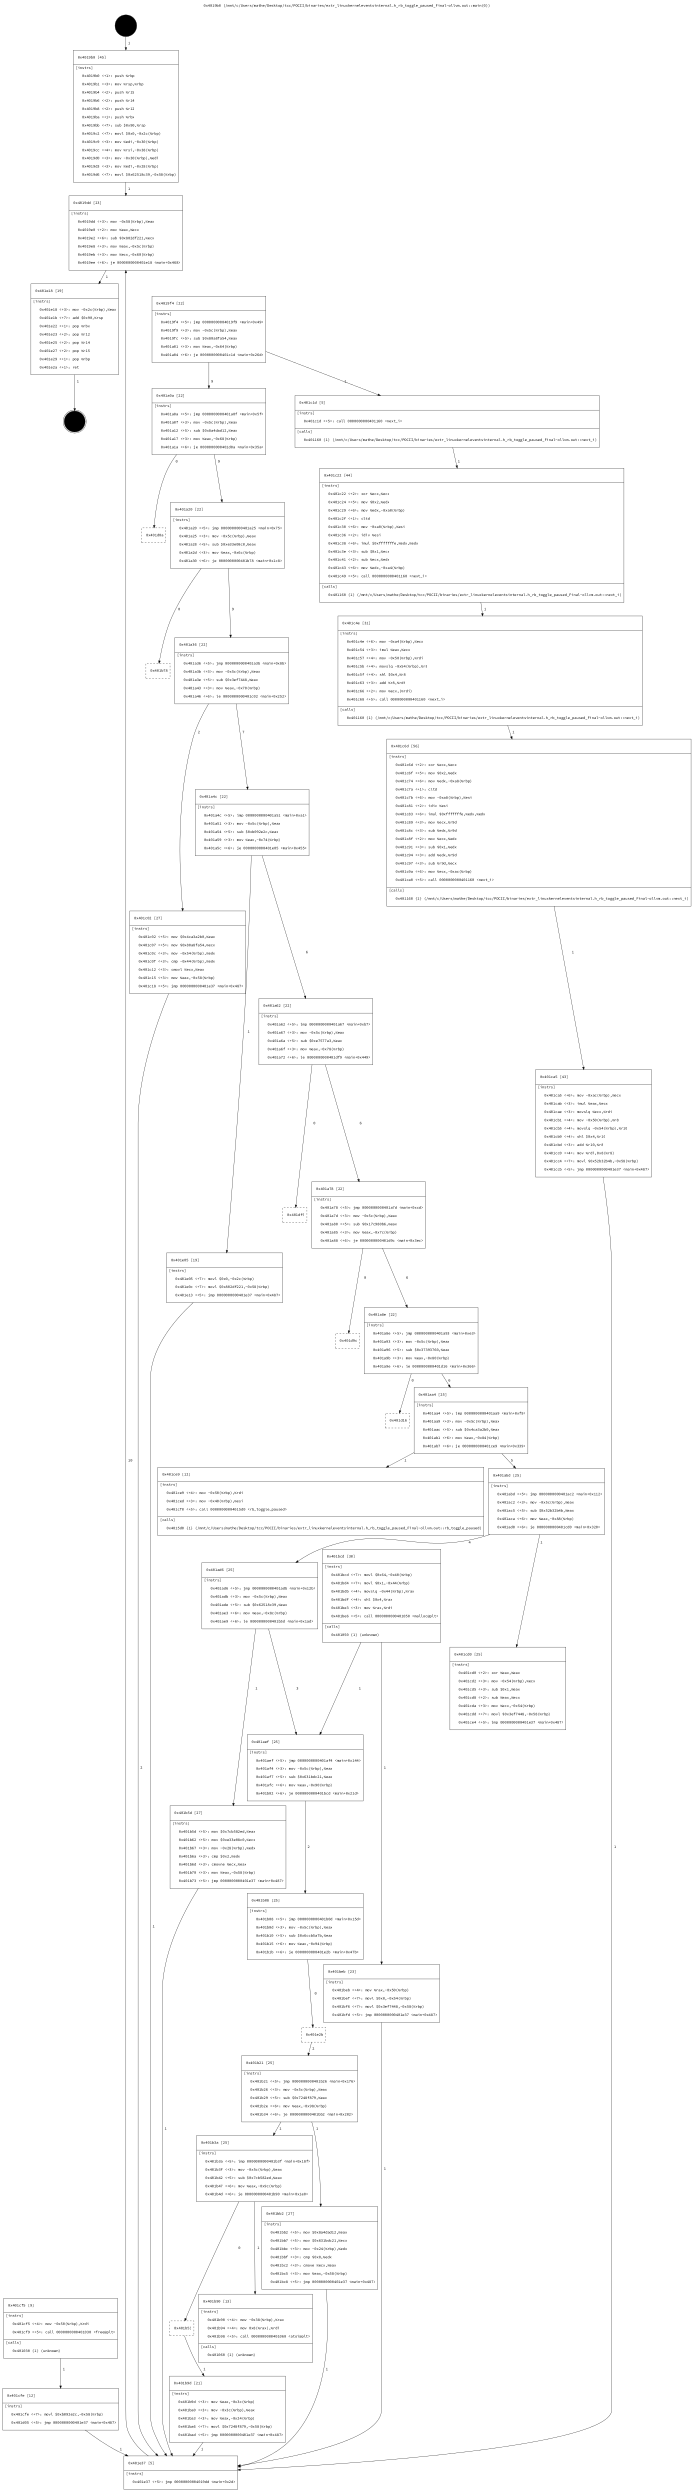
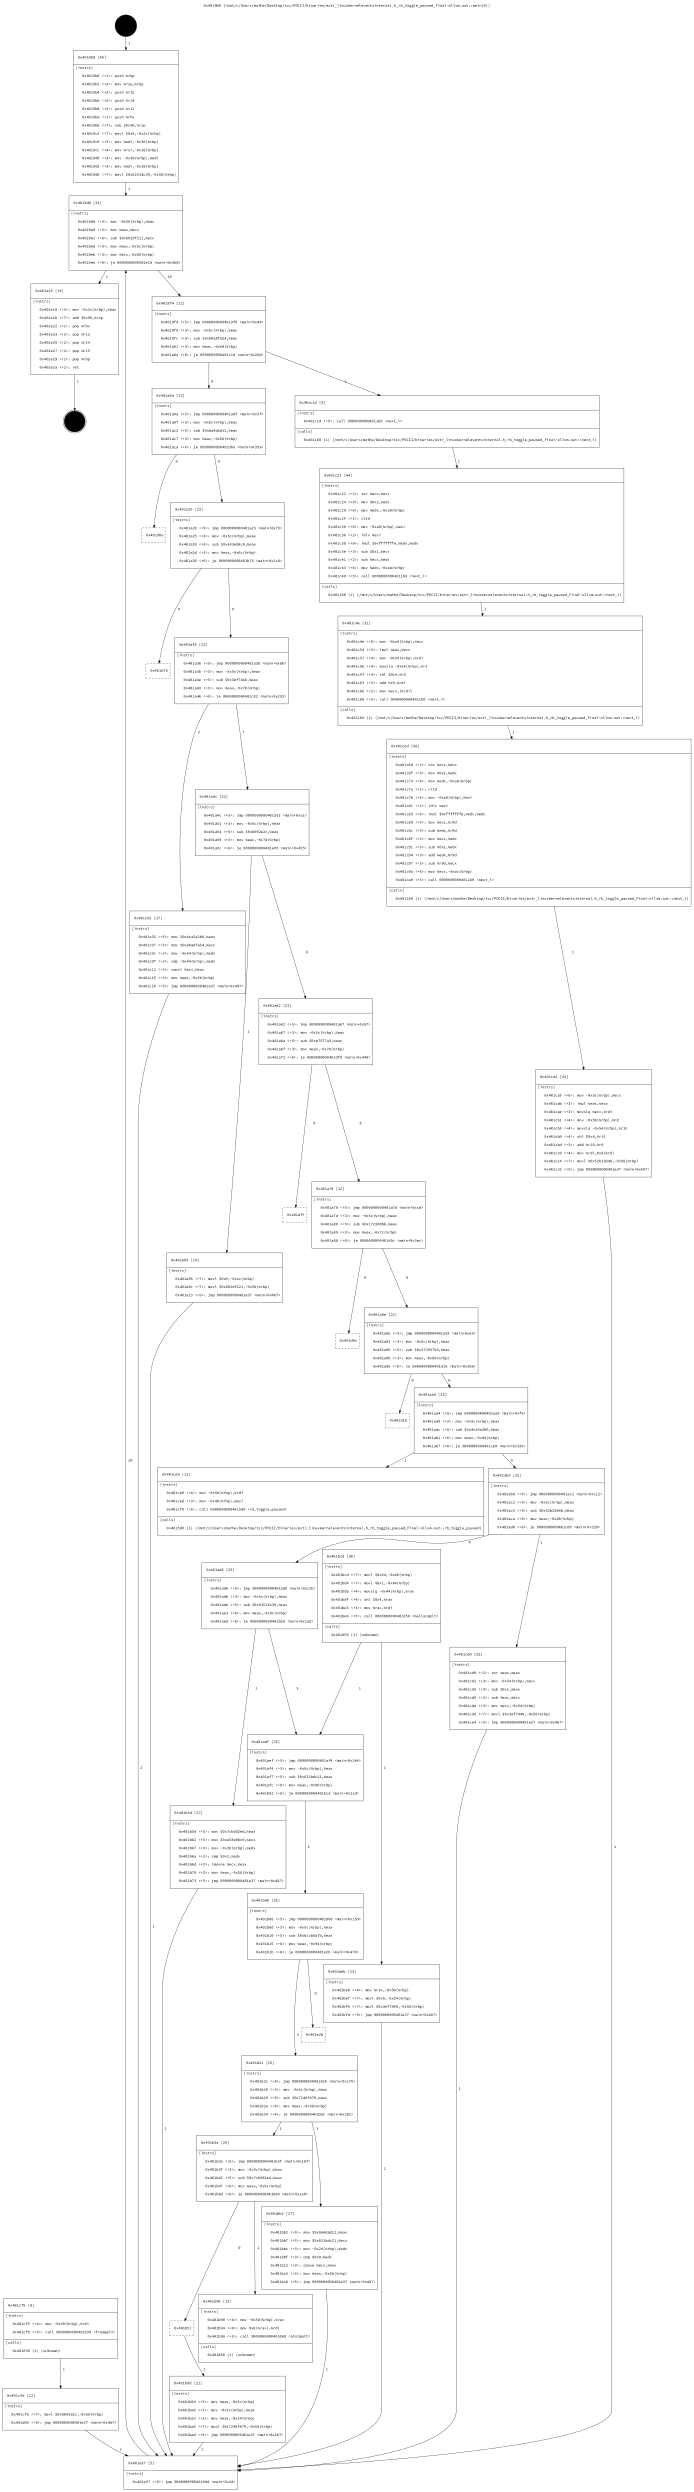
none -> (168, 282)
(310, 2048) -> (295, 2006)
none -> (456, 2184)
